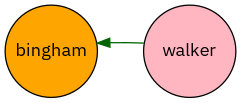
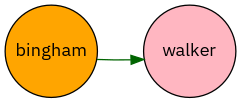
(127, 43) -> (114, 60)
